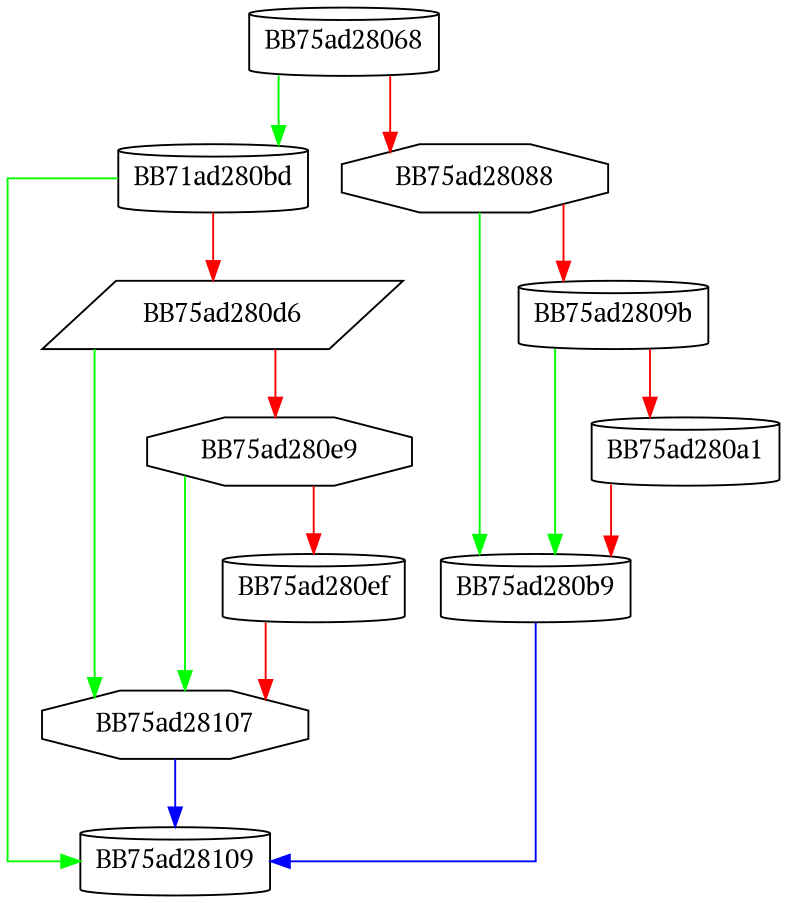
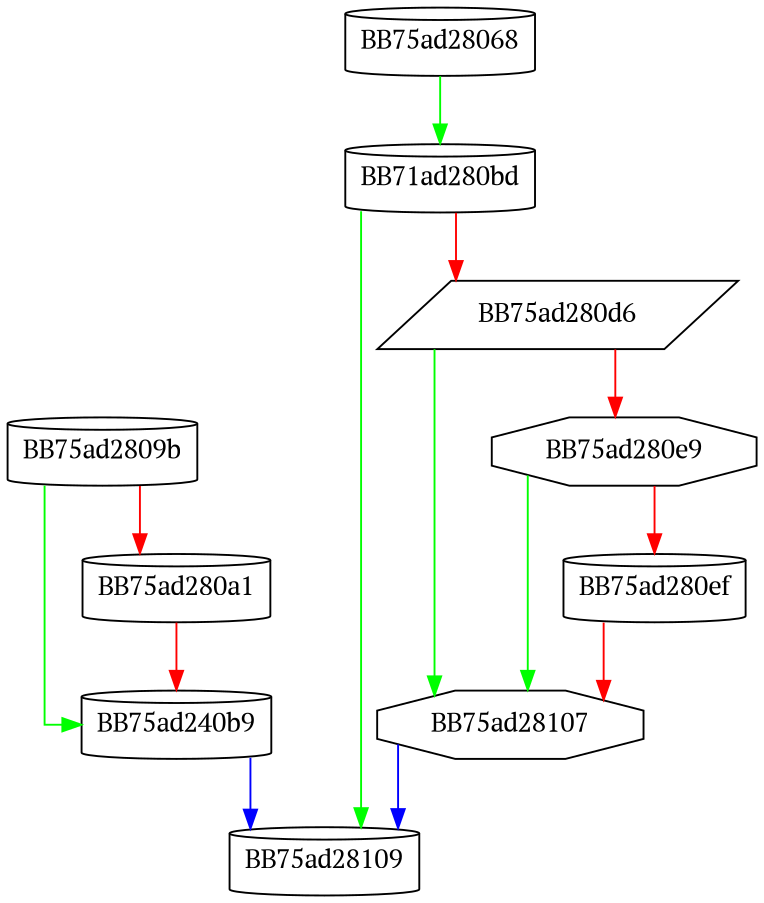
(475, 178) -> none
(536, 588) -> (176, 725)
